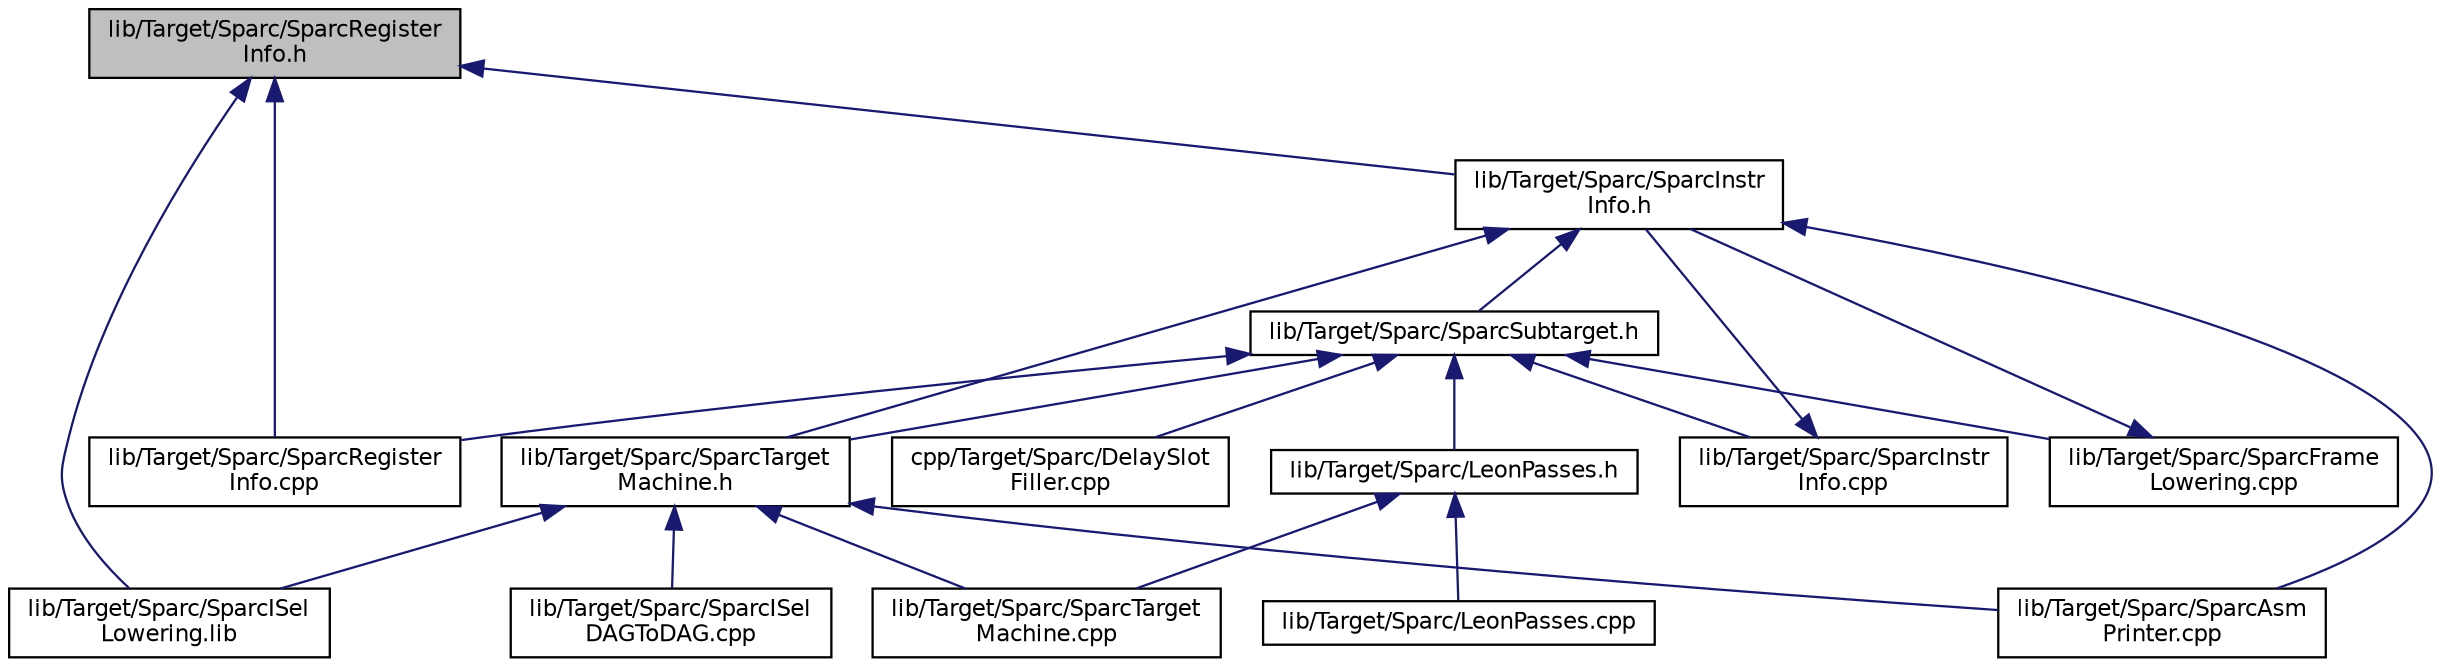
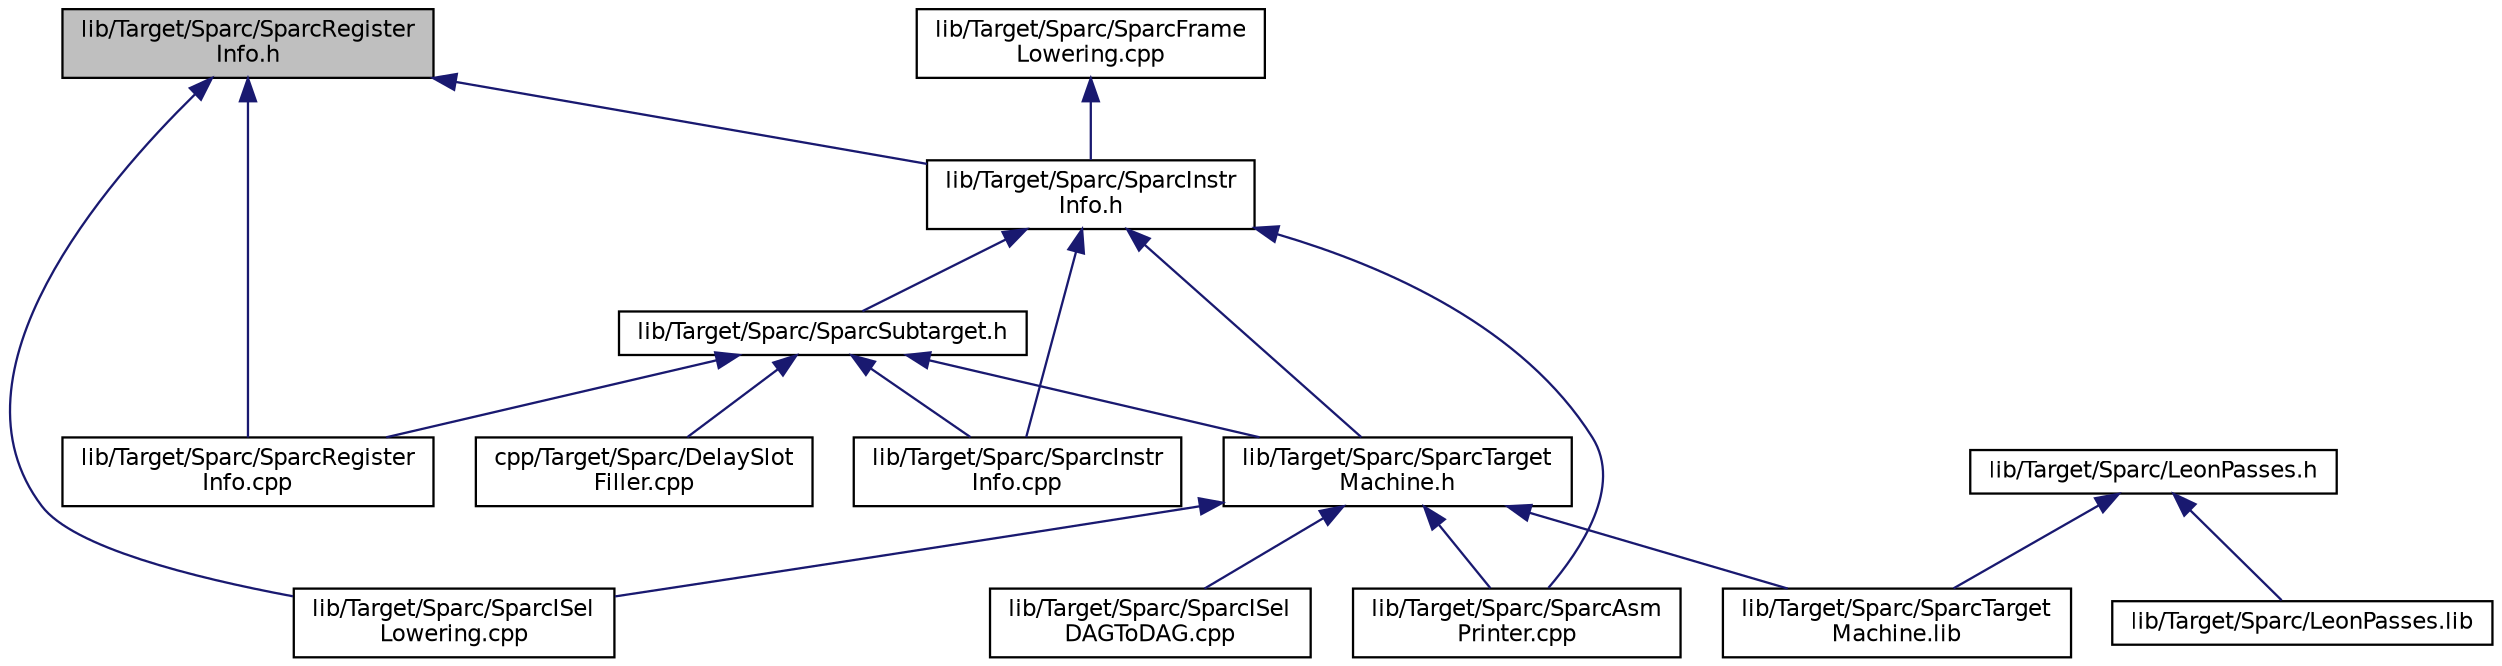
(1724, 324) -> (1051, 345)
(1819, 399) -> none
(1454, 414) -> none
(169, 623) -> (454, 623)
(1047, 623) -> (1897, 623)
(1459, 623) -> (2302, 623)
